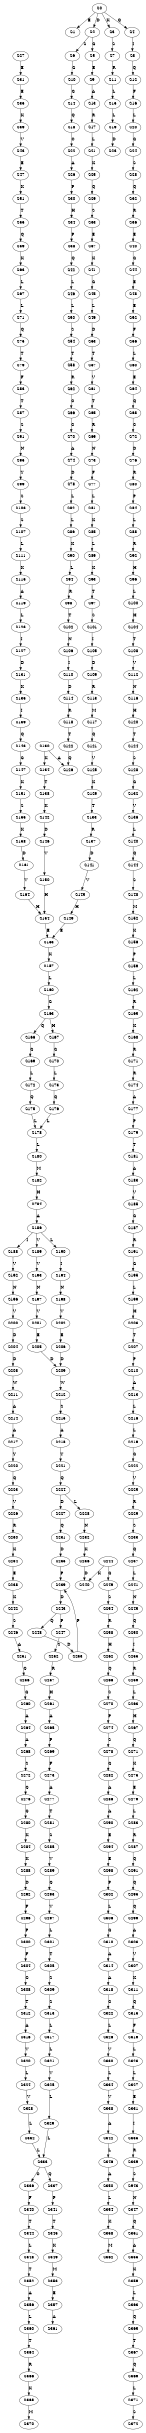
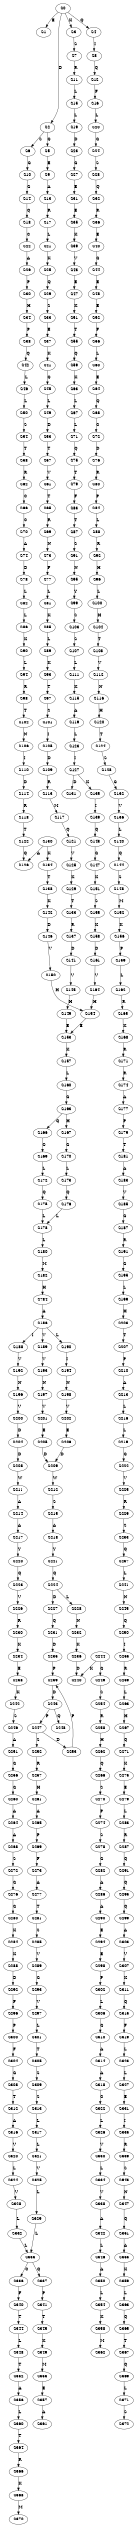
none -> (74, 162)
(21, 686) -> (84, 781)
(60, 1642) -> (53, 1739)
